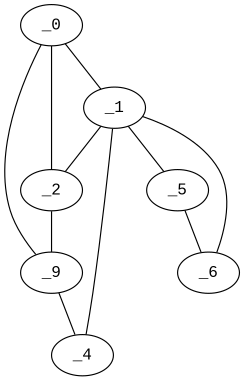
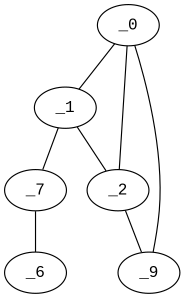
(216, 166) -> none
(178, 190) -> (36, 190)
(82, 355) -> none
